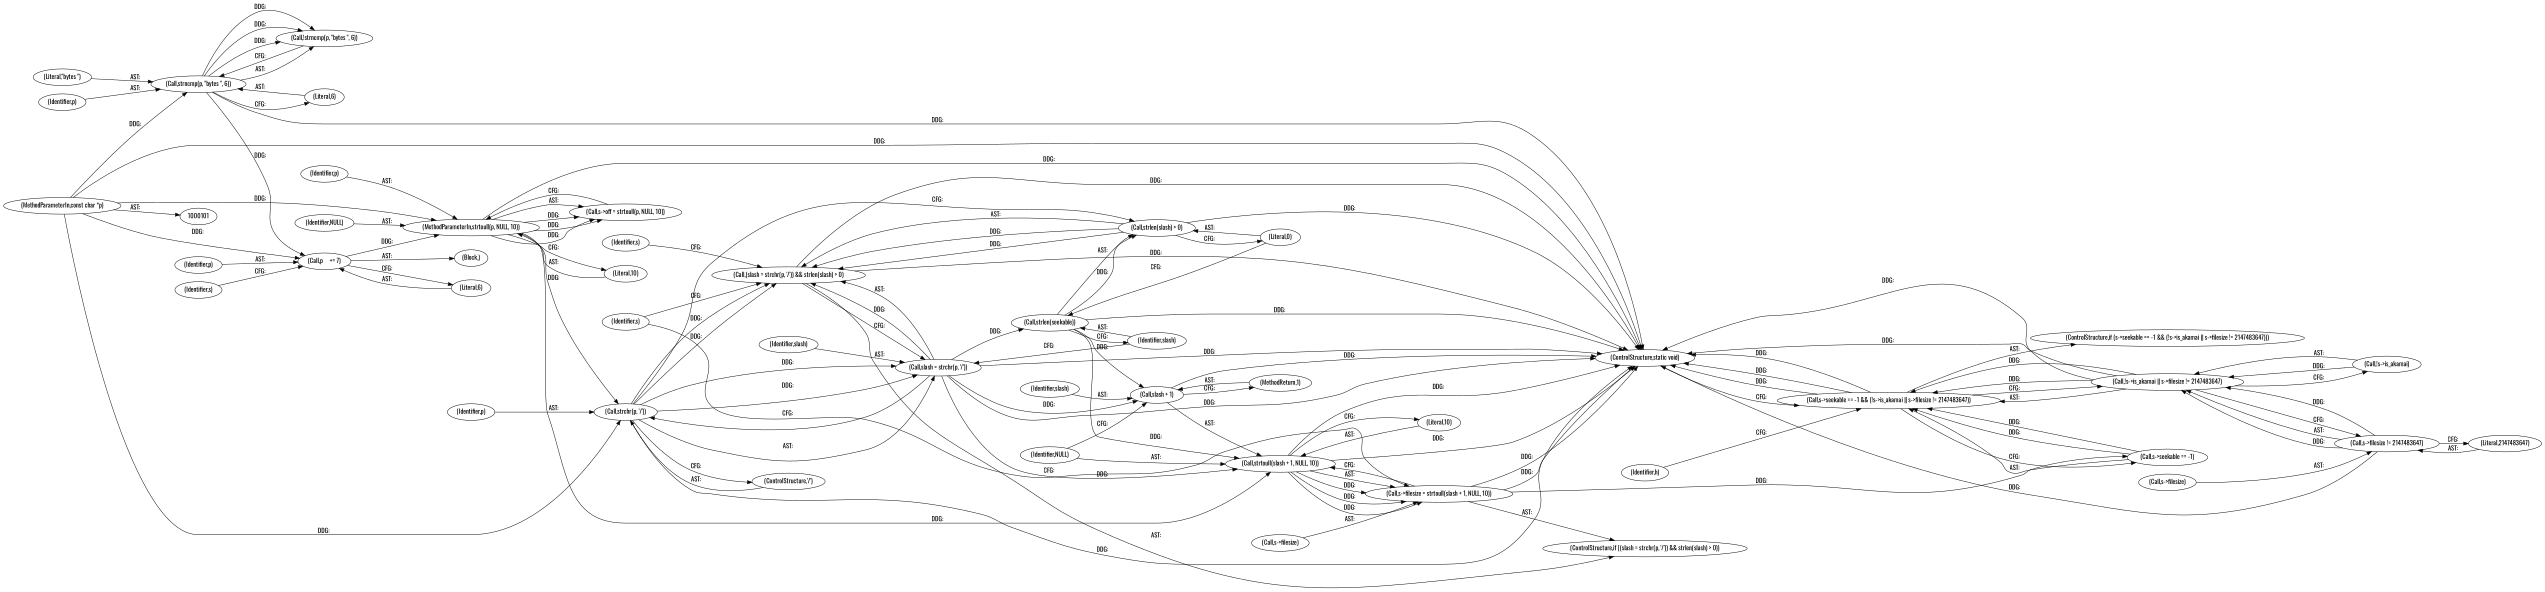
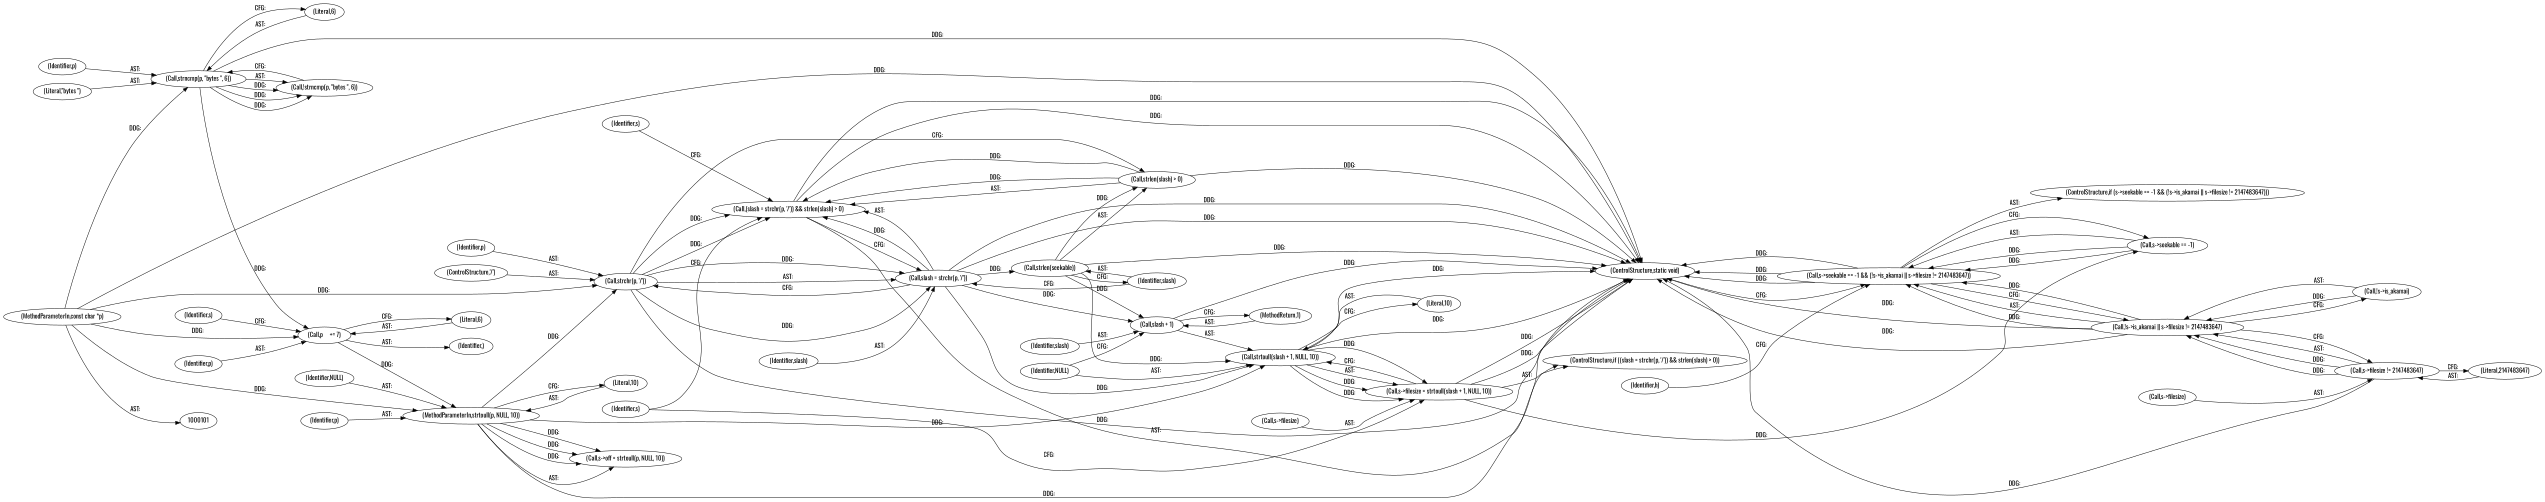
(548, 196) -> none
(1280, 237) -> none
(471, 258) -> (471, 346)
(682, 466) -> none
